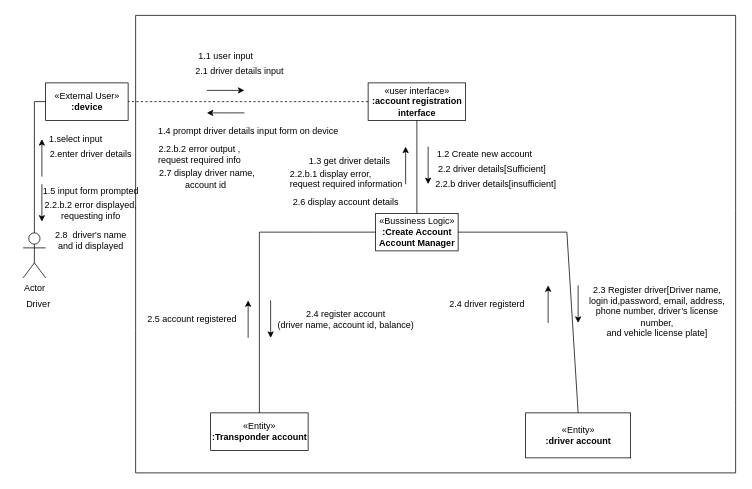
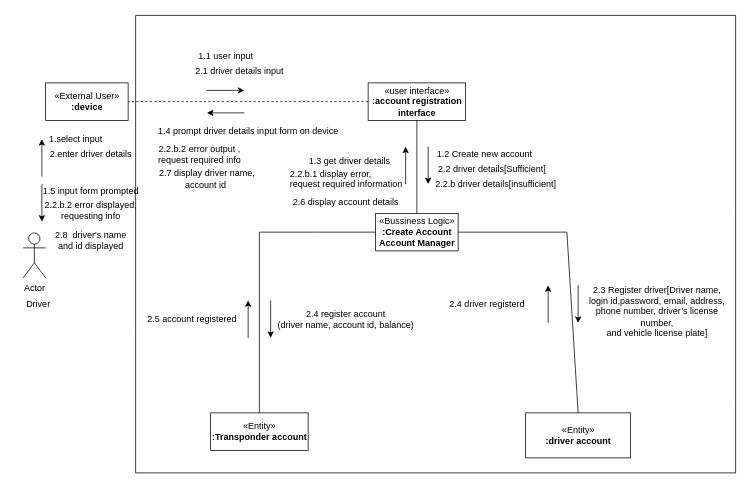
(34, 162) -> none
